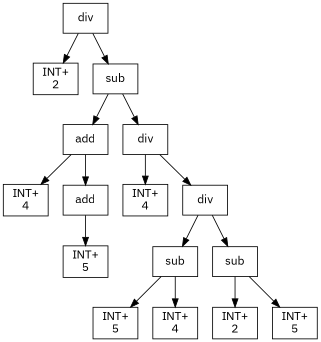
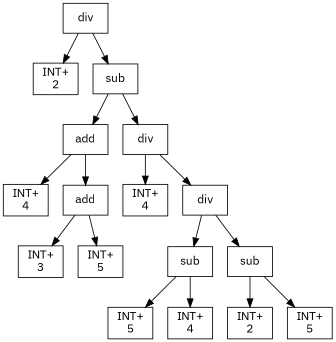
none -> (41, 262)
